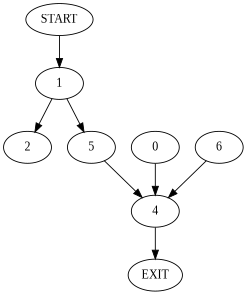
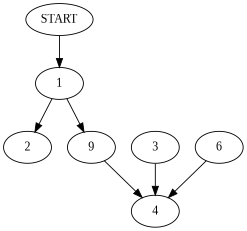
(91, 147) -> (91, 147)
(155, 147) -> (155, 147)
(155, 275) -> none
